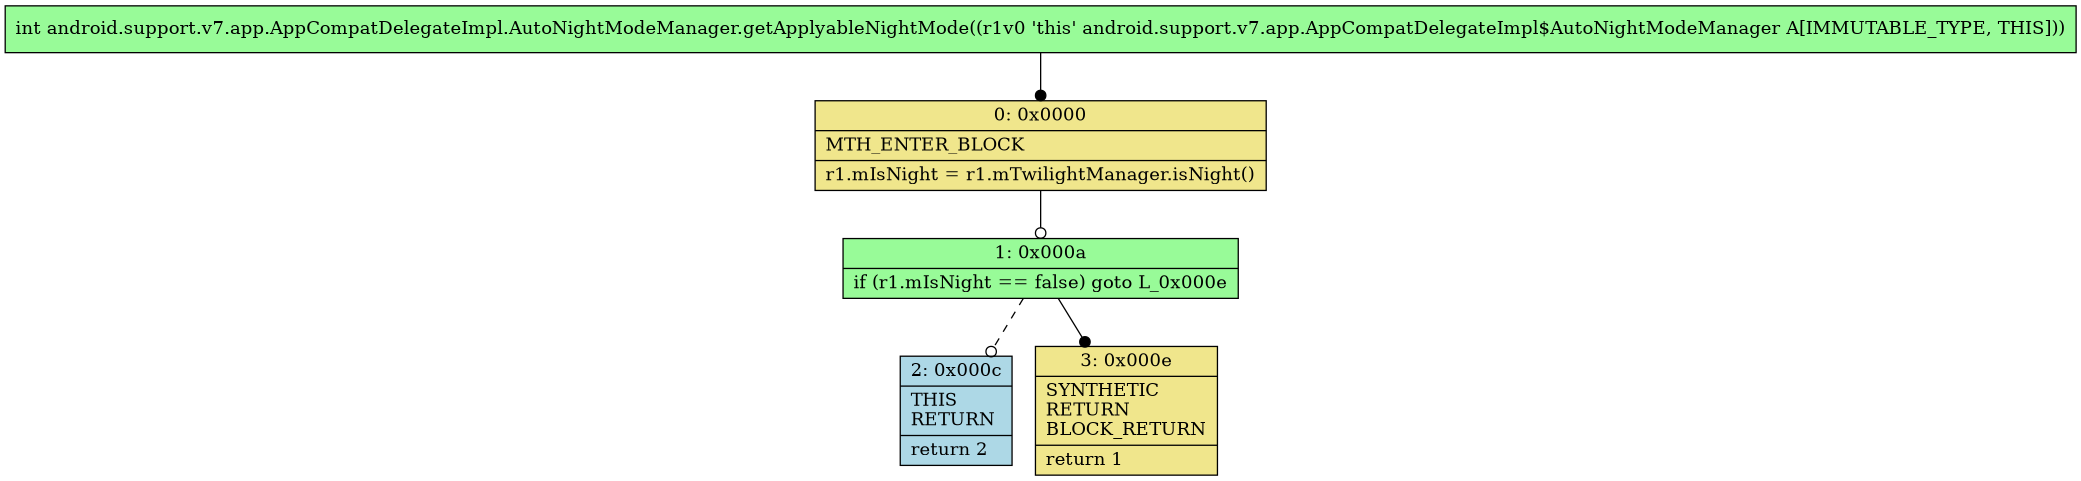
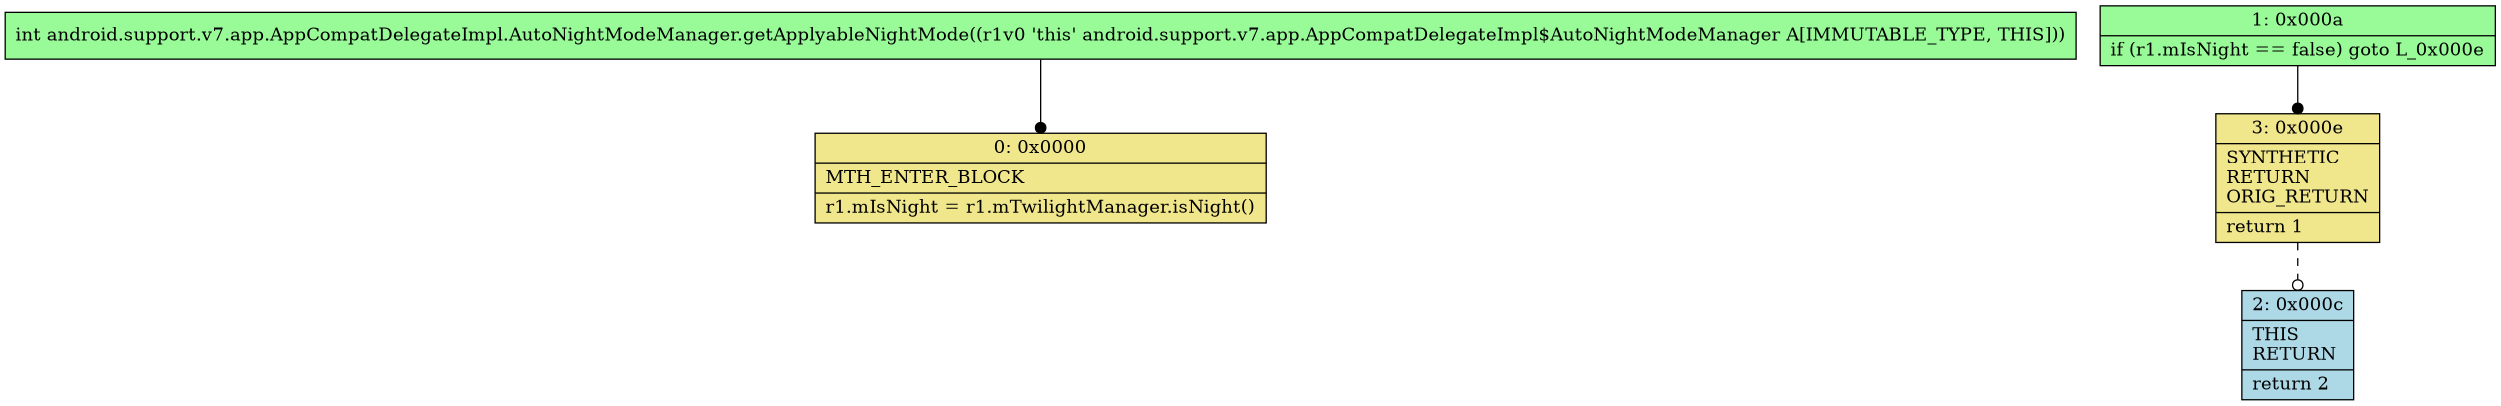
(1041, 209) -> none
(1009, 323) -> (2298, 261)
(1126, 430) -> (2298, 197)
